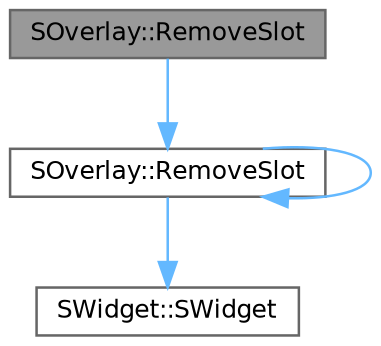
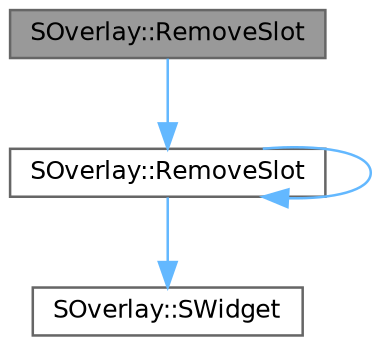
(168, 311) -> (168, 311)
